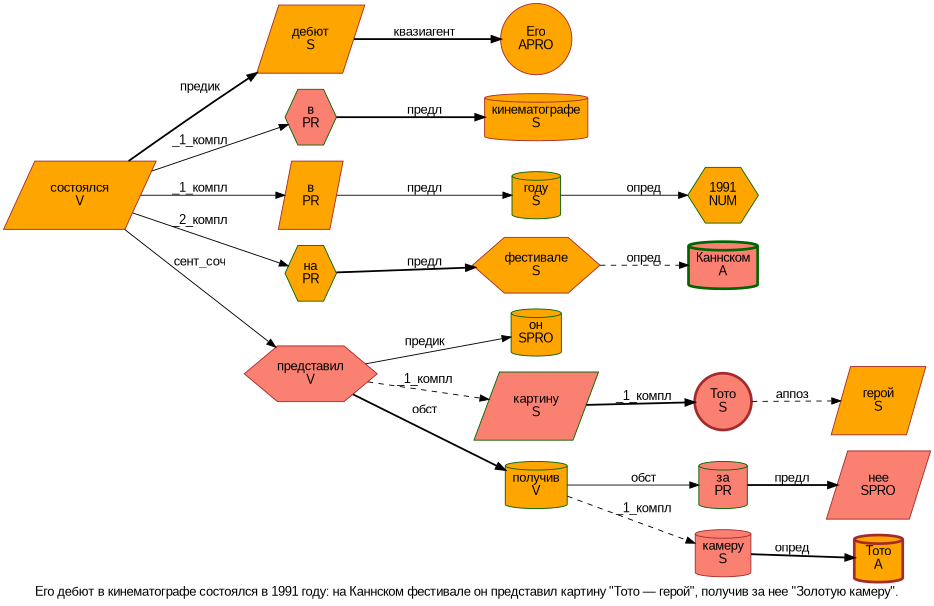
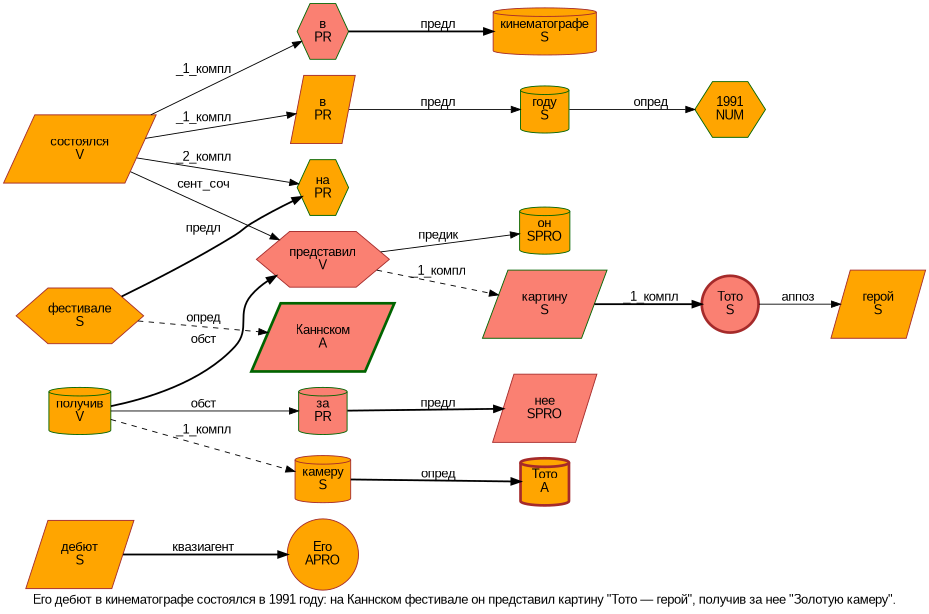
(189, 119) -> none
(723, 265) -> (323, 337)
(401, 270) -> (209, 251)
(792, 401) -> (795, 304)
(425, 430) -> (211, 367)
(723, 553) -> (323, 479)
